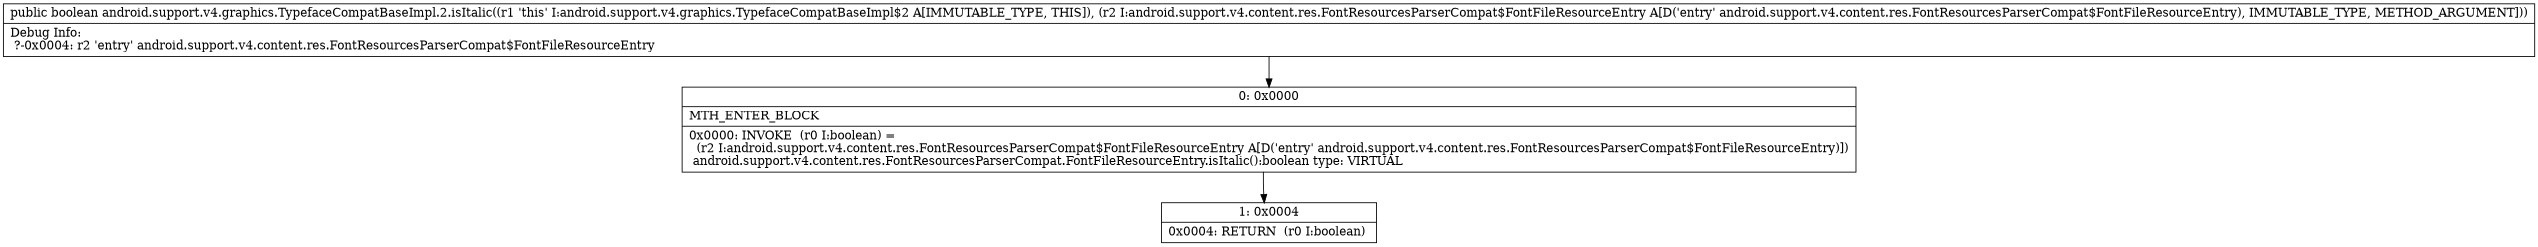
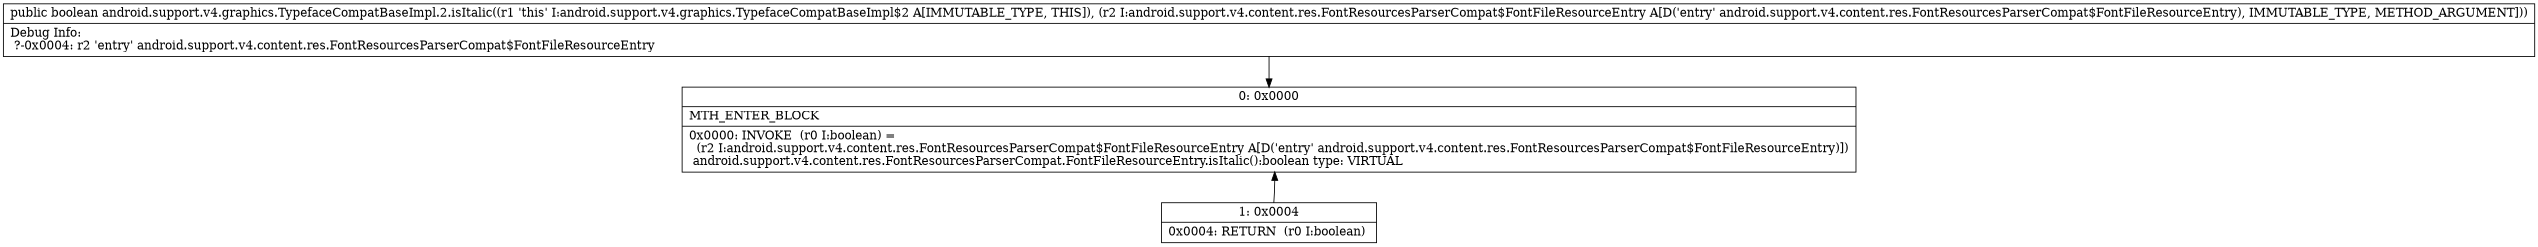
(1263, 183) -> (1274, 192)
